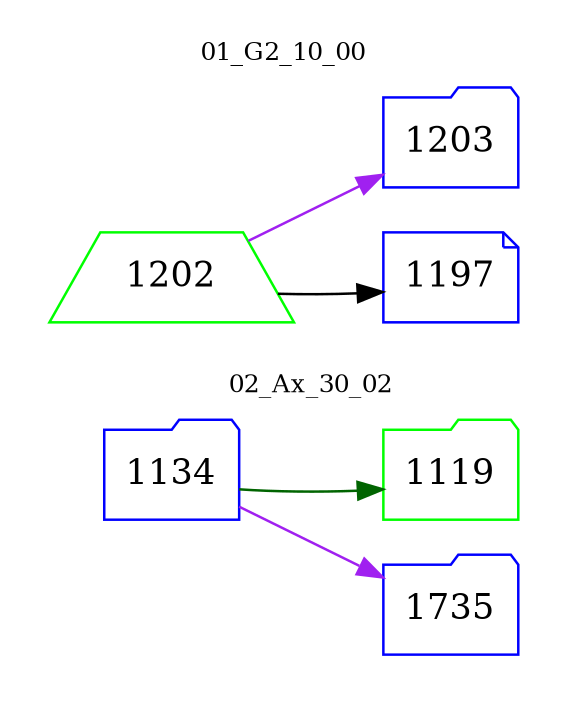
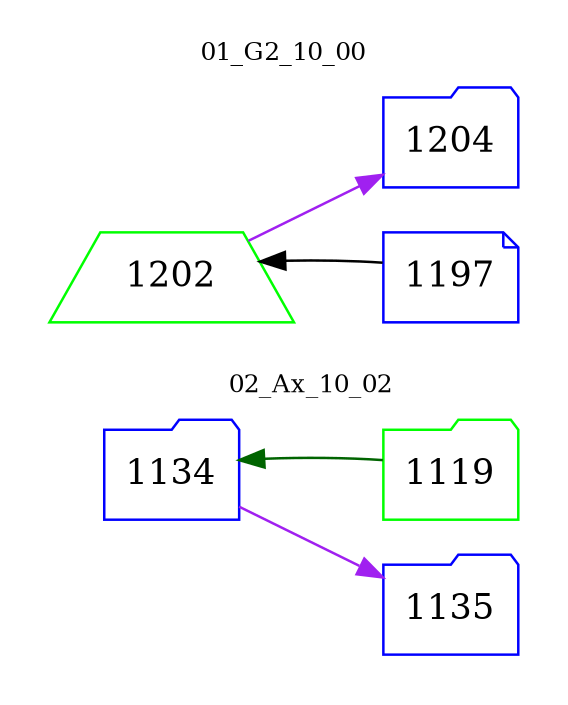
(451, 142) -> (451, 142)
(318, 294) -> (334, 261)
(311, 386) -> (311, 386)
(298, 492) -> (324, 458)
(451, 610) -> (451, 610)
